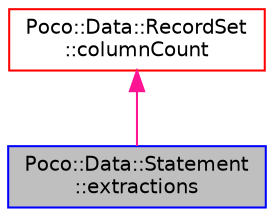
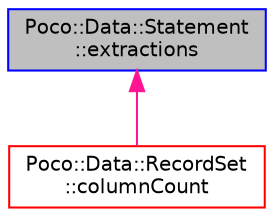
(137, 119) -> (137, 119)
